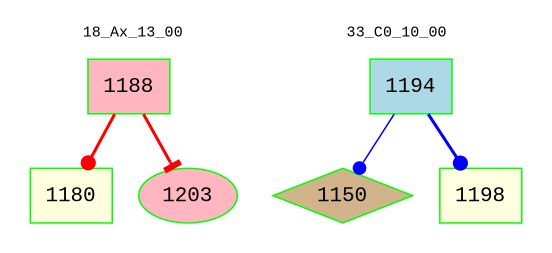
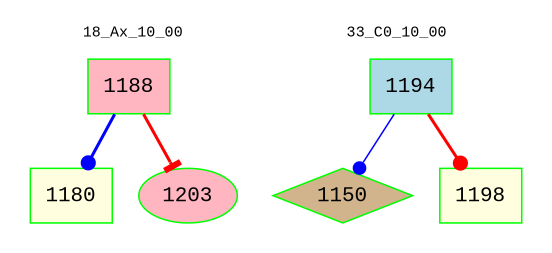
(133, 33) -> (133, 33)
(103, 136) -> (103, 136)
(443, 136) -> (443, 136)
